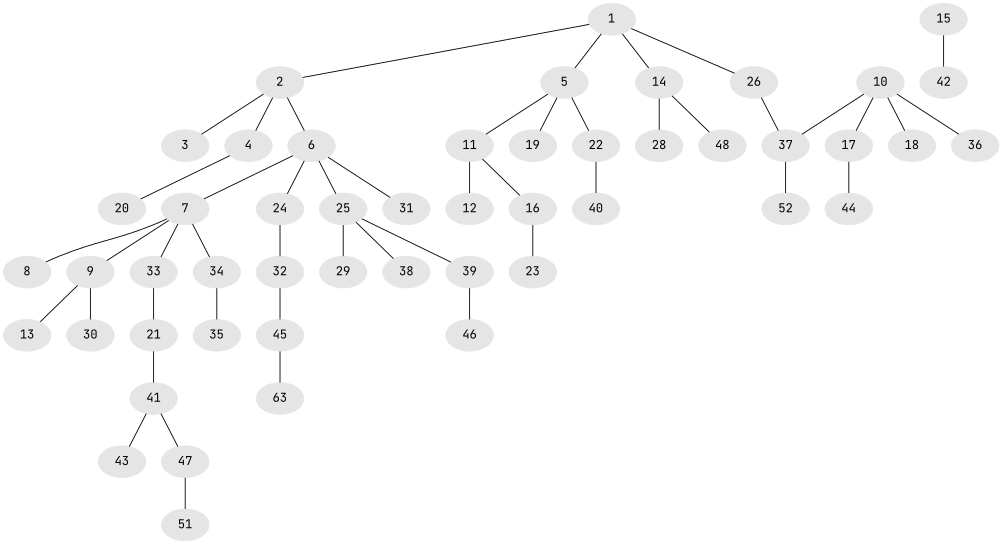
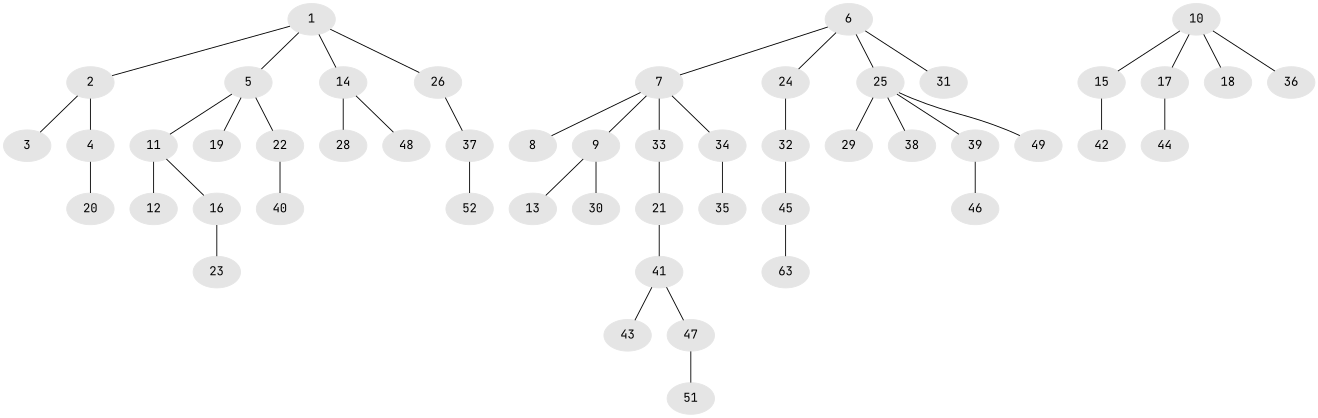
(296, 114) -> none
(833, 114) -> (1149, 51)
none -> (1038, 146)
